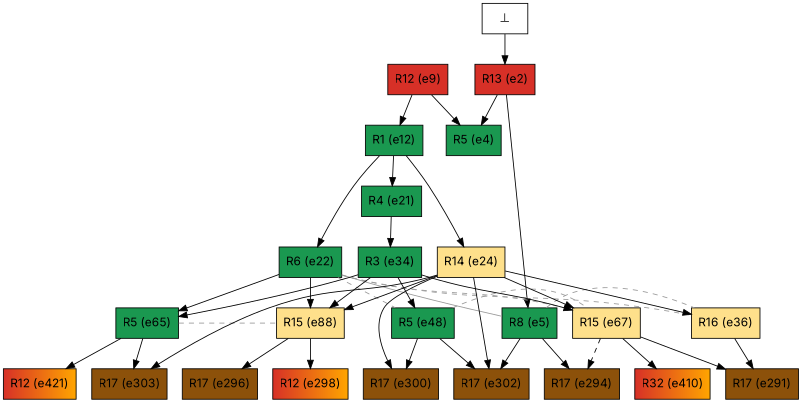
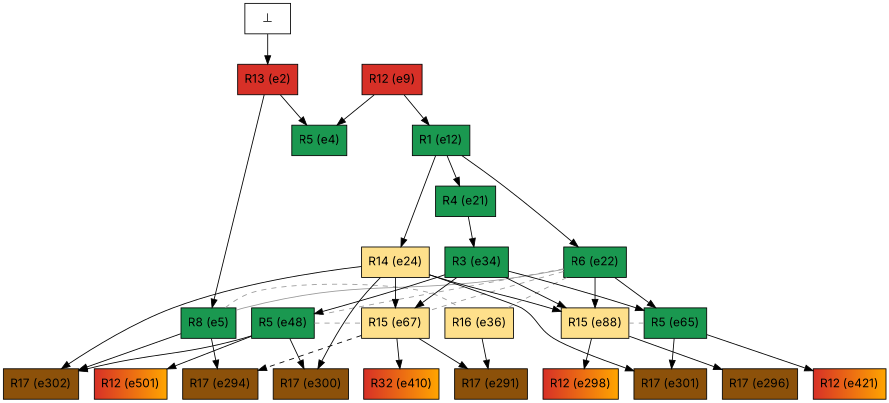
(603, 294) -> none
(129, 384) -> (670, 384)
none -> (131, 384)
